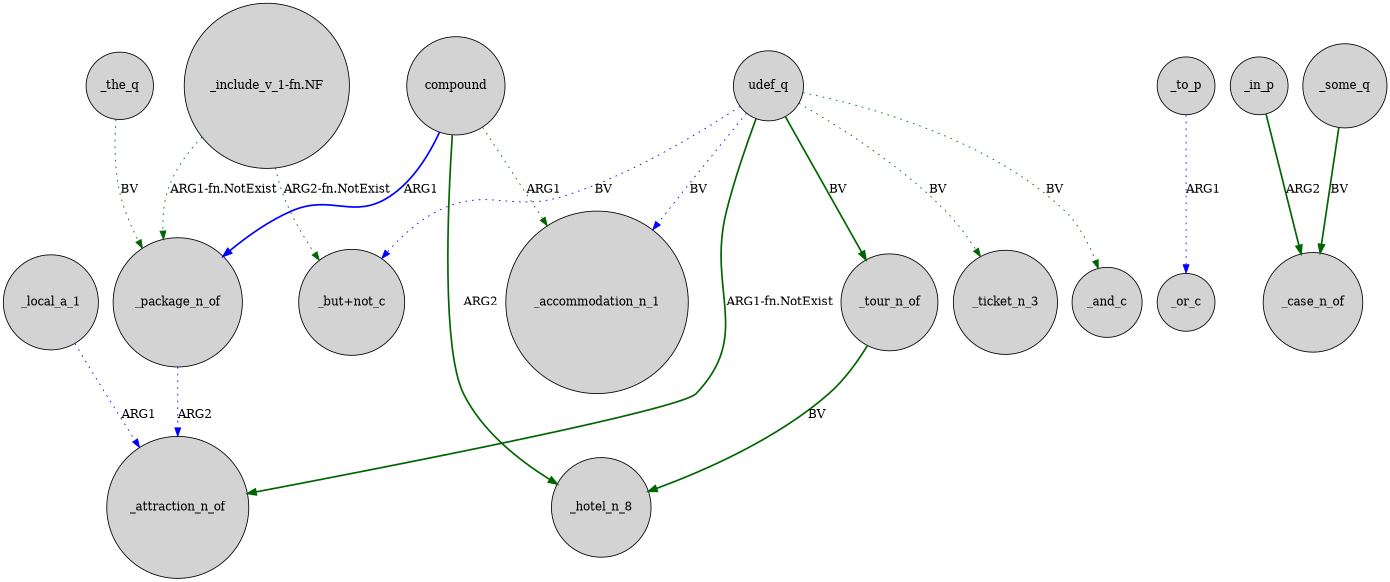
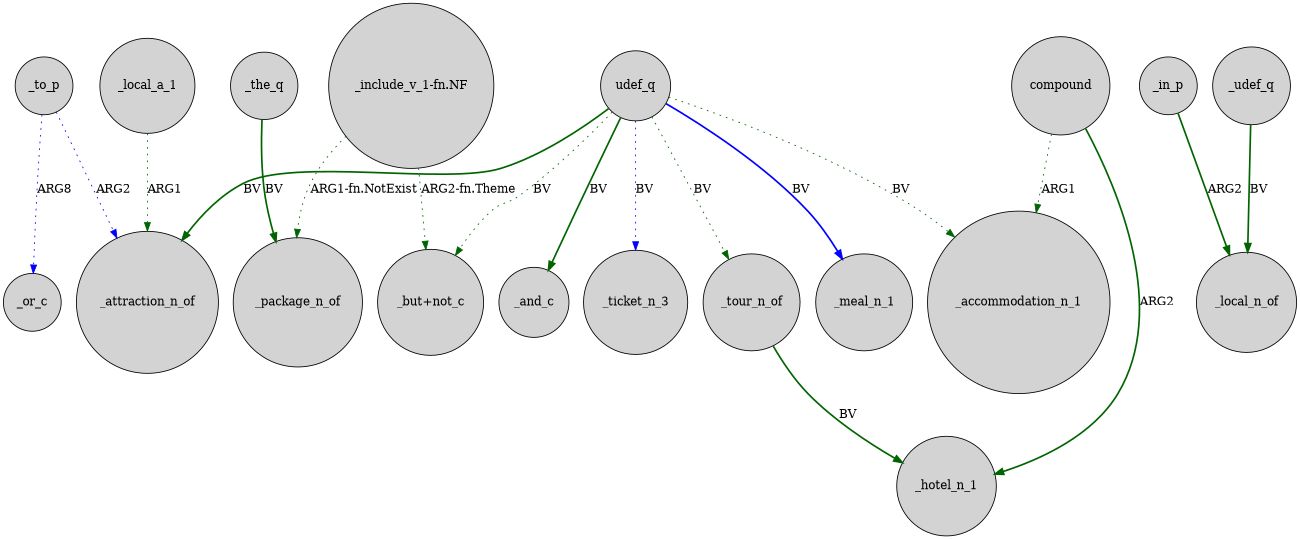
(1345, 86) -> (1252, 86)
(969, 147) -> (586, 190)
(895, 167) -> (636, 181)
(702, 168) -> (814, 154)
(118, 182) -> (262, 171)
(824, 184) -> (688, 184)
(337, 190) -> (468, 190)
(1203, 190) -> (55, 190)
(566, 195) -> (537, 182)
(345, 206) -> none
(780, 302) -> (252, 190)
none -> (864, 302)
(1313, 302) -> (1246, 302)
(105, 392) -> (147, 178)
(178, 397) -> (85, 171)
(601, 507) -> (946, 486)
